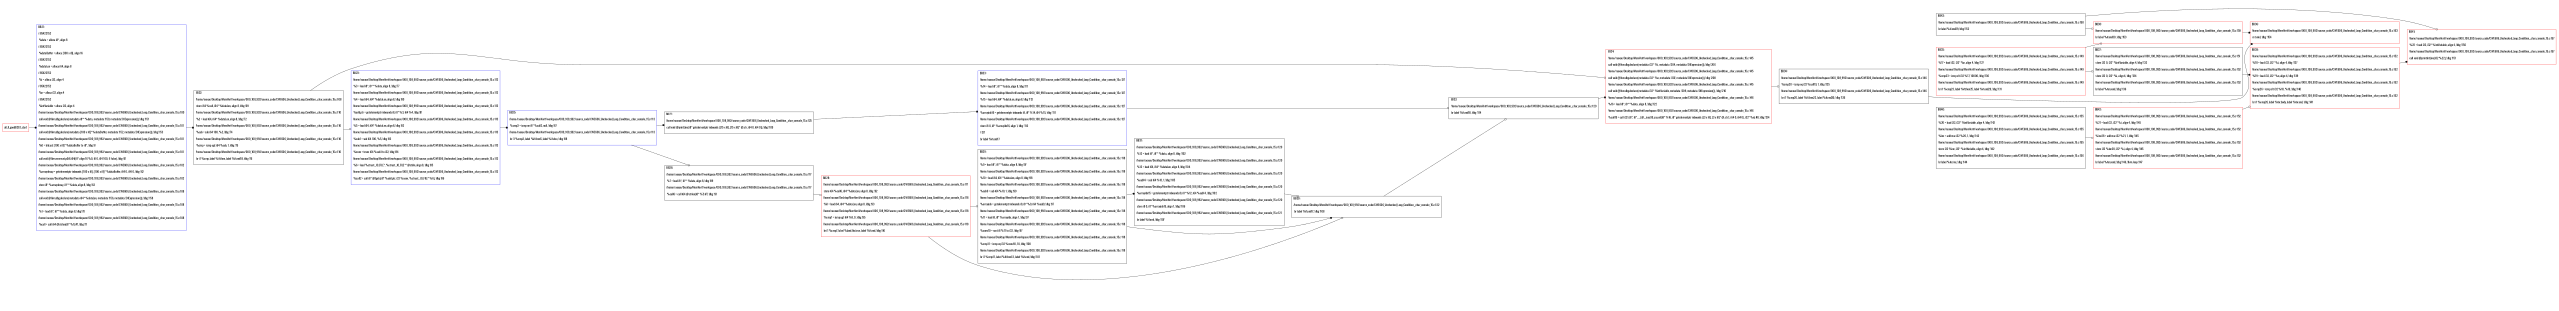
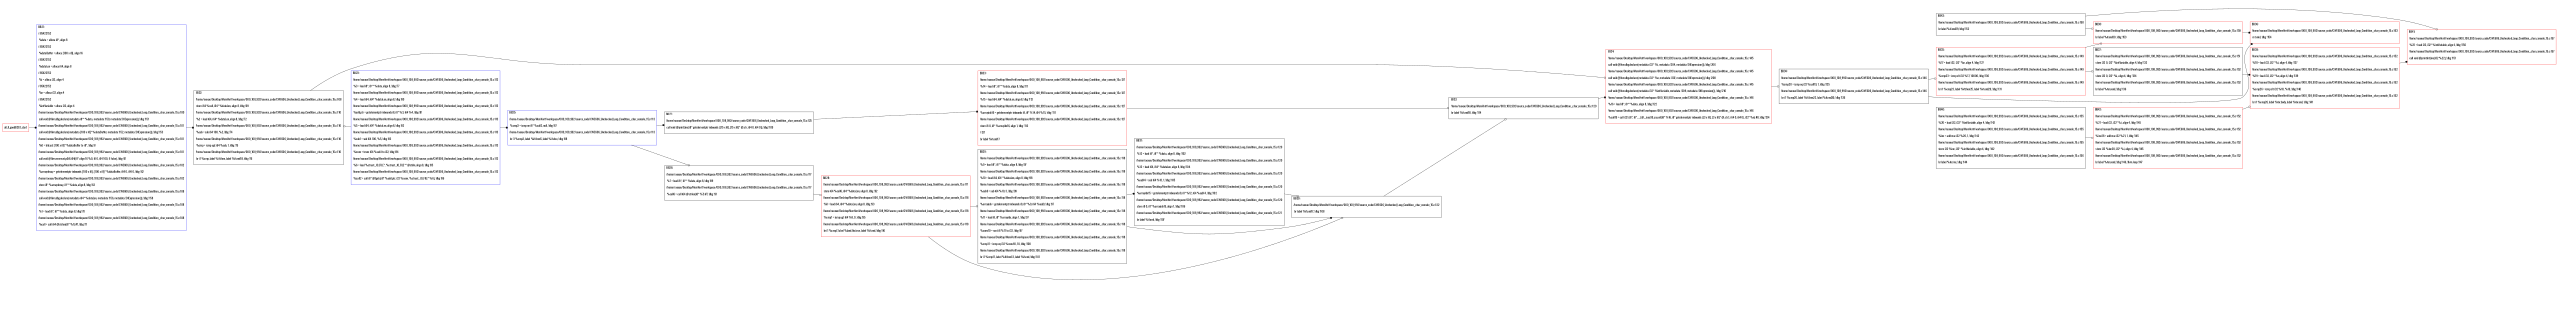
none -> (1931, 79)
(1052, 108) -> (1052, 108)
(346, 129) -> (348, 126)
(998, 191) -> (998, 191)
